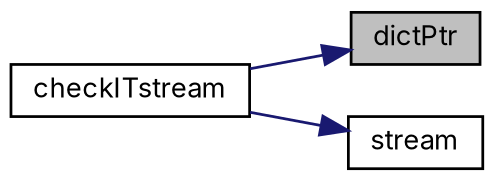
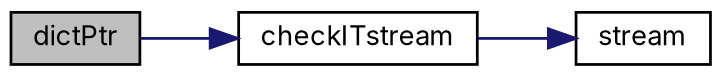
(287, 62) -> (175, 38)
